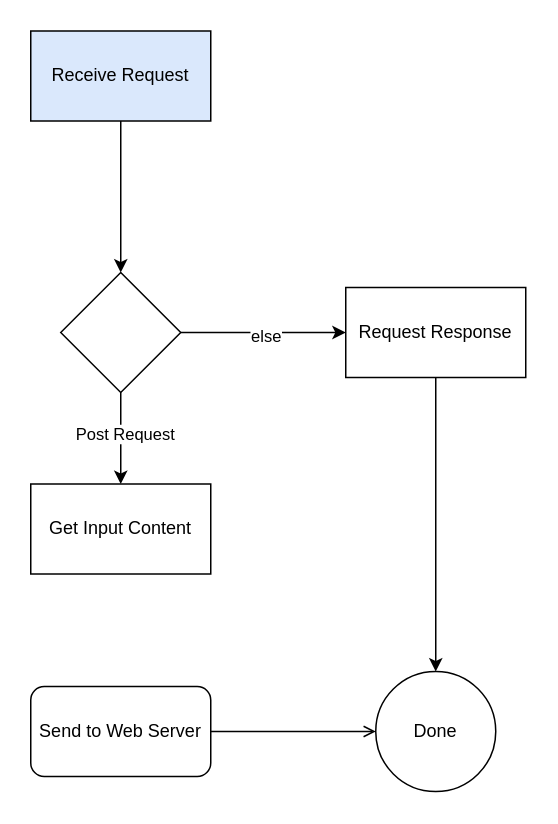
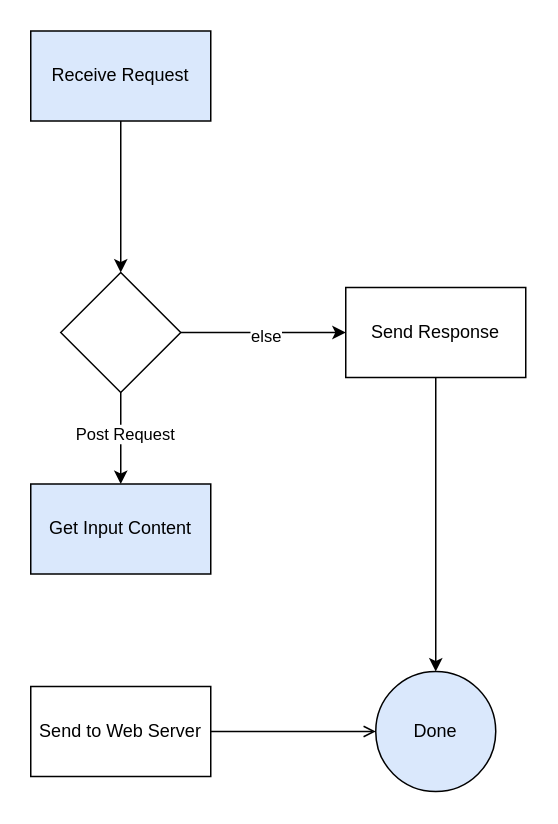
(436, 332) -> (436, 332)
(121, 529) -> (121, 529)
(121, 731) -> (121, 731)
(436, 731) -> (436, 731)
